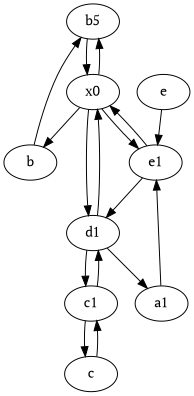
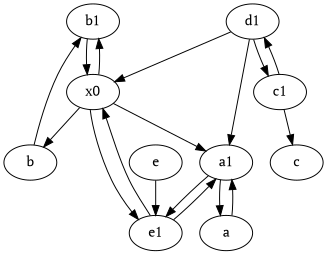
(93, 22) -> (93, 22)
(86, 158) -> (155, 125)
(128, 194) -> (192, 203)
none -> (226, 233)
(98, 344) -> none
